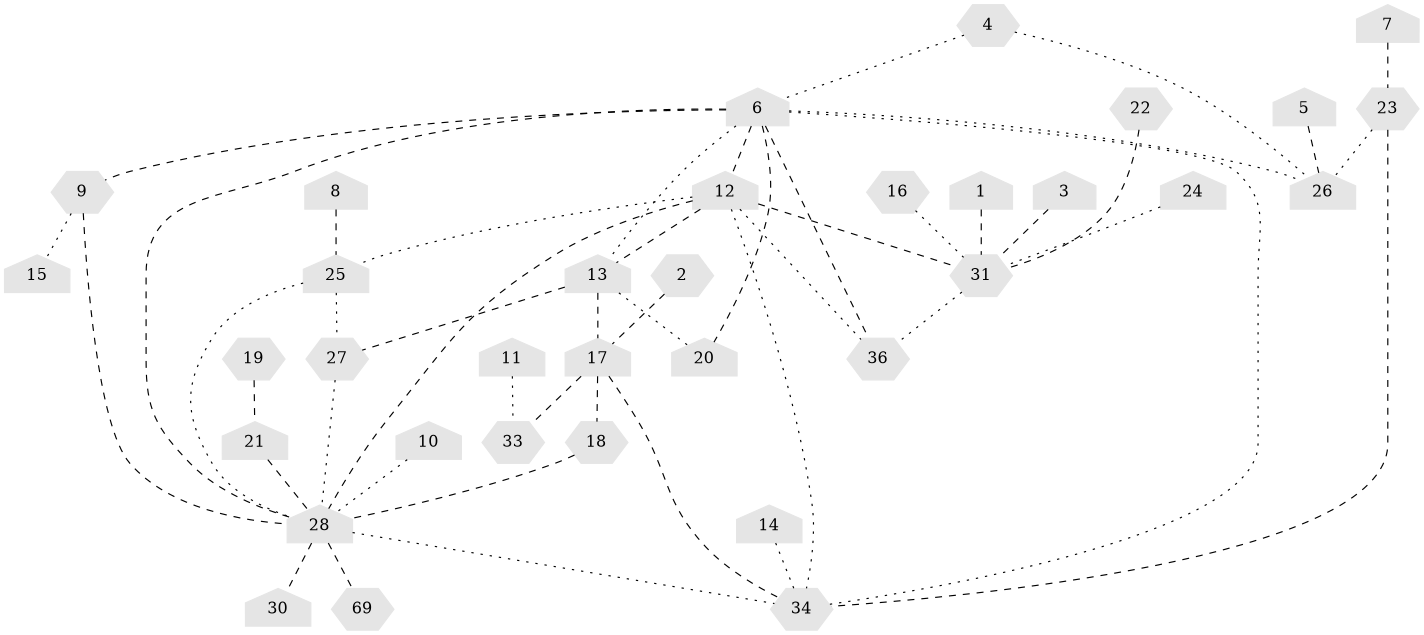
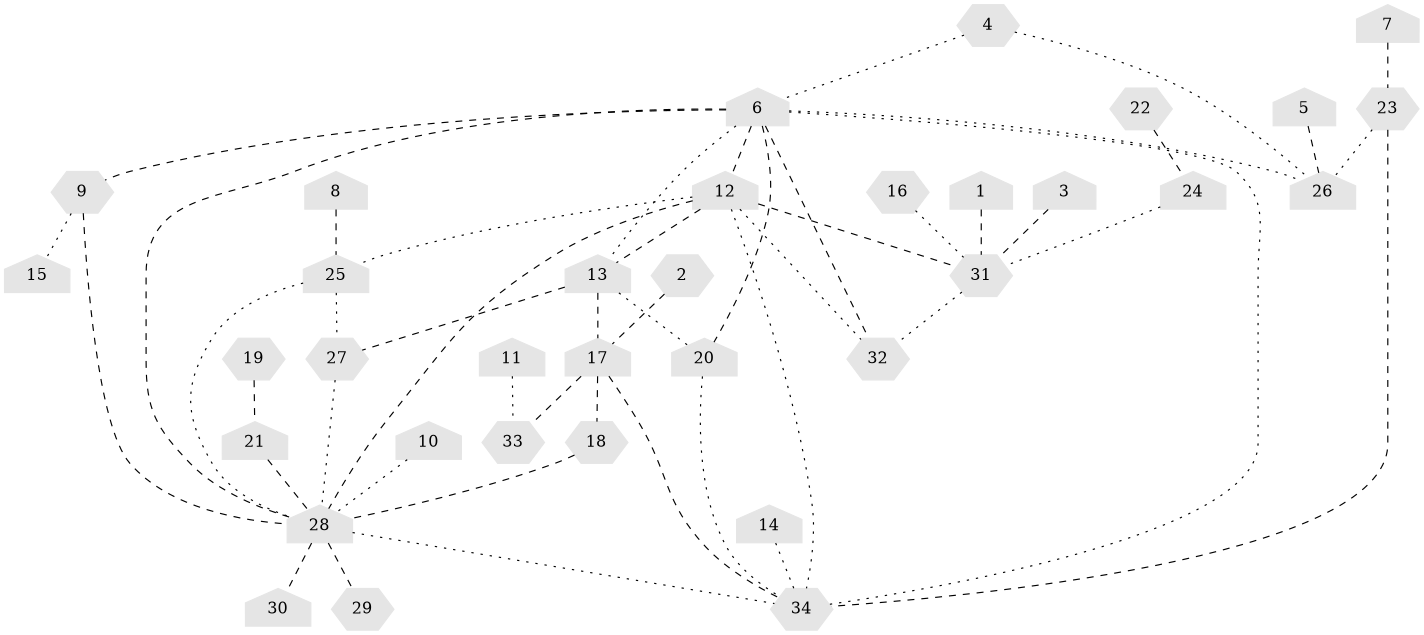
(1098, 222) -> (1173, 160)
(878, 359) -> (878, 359)
none -> (709, 500)
(363, 609) -> (363, 609)
